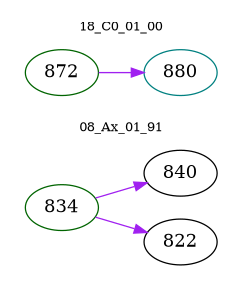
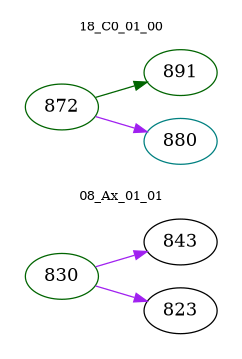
none -> (181, 73)
(121, 128) -> (121, 197)
(181, 173) -> (181, 242)
(62, 208) -> (62, 276)
(181, 242) -> (181, 311)
